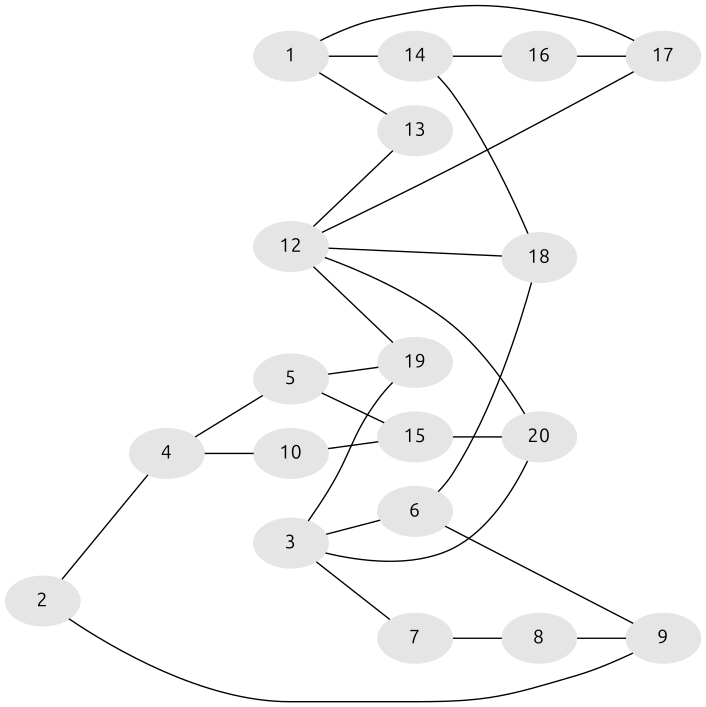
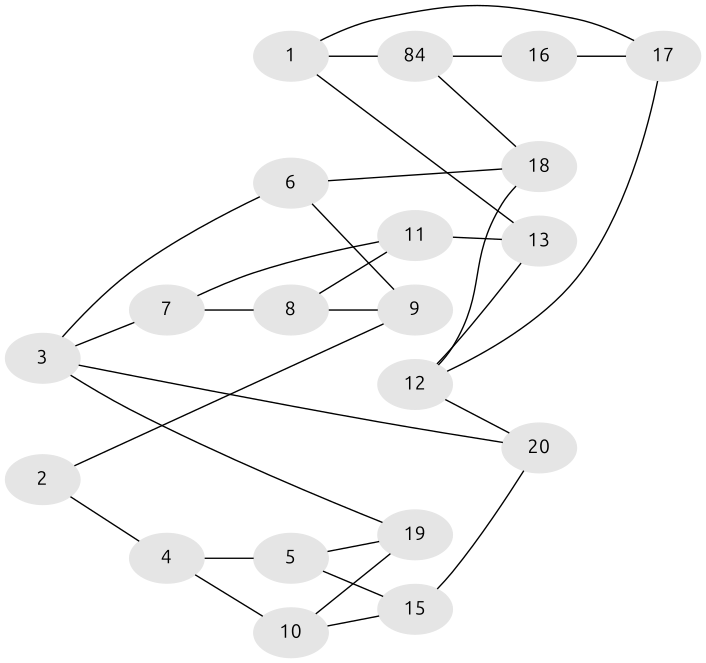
(415, 56) -> (415, 56)
none -> (415, 236)
(353, 305) -> (346, 590)
